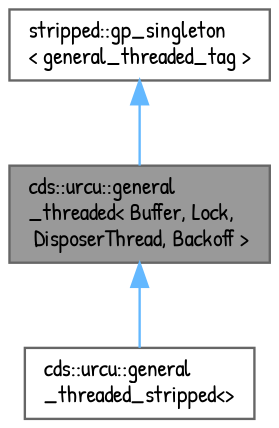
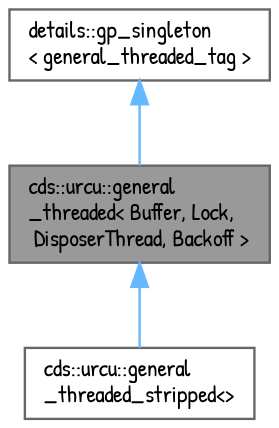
(140, 45) -> (140, 45)
